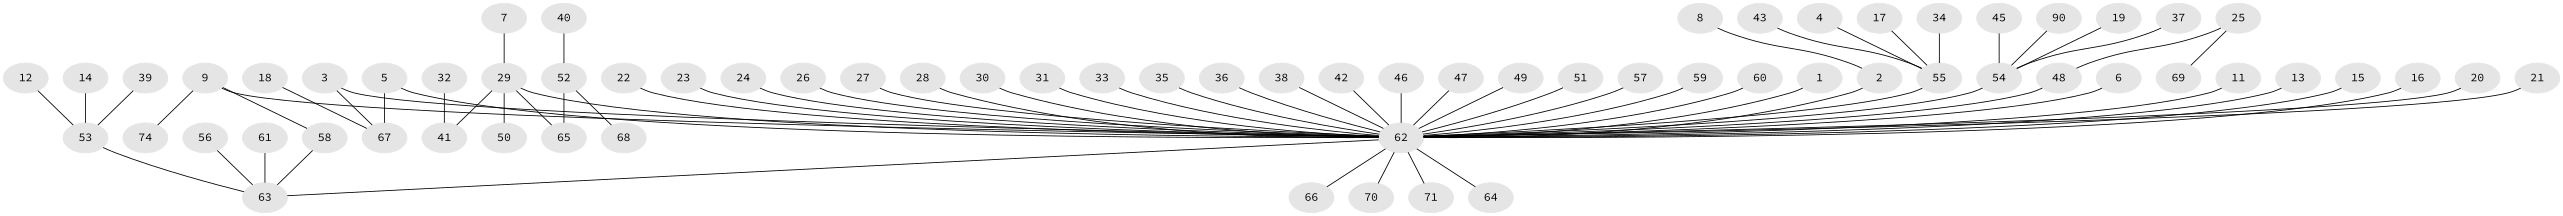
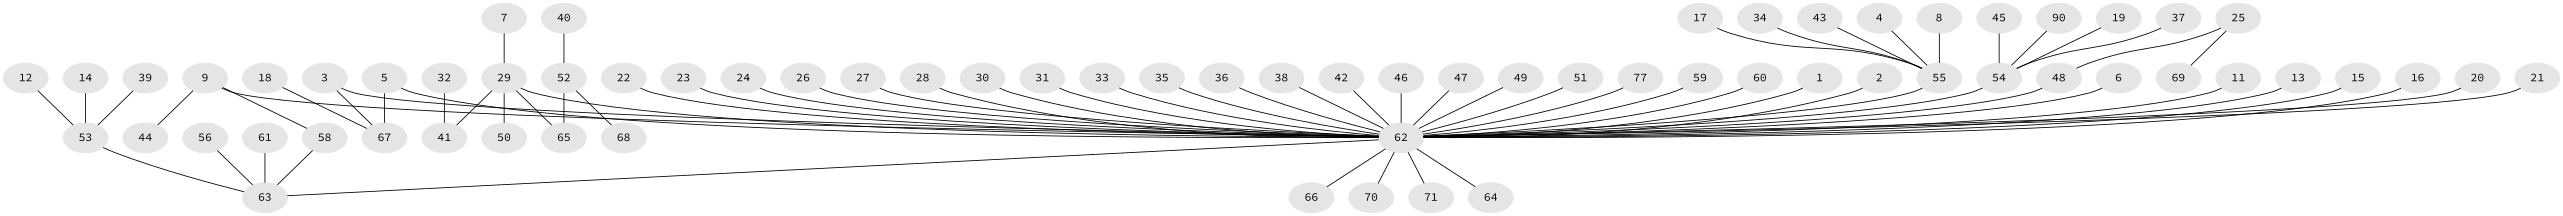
(1790, 48) -> (1939, 48)
(1640, 78) -> (1640, 78)
(145, 138) -> (145, 138)
